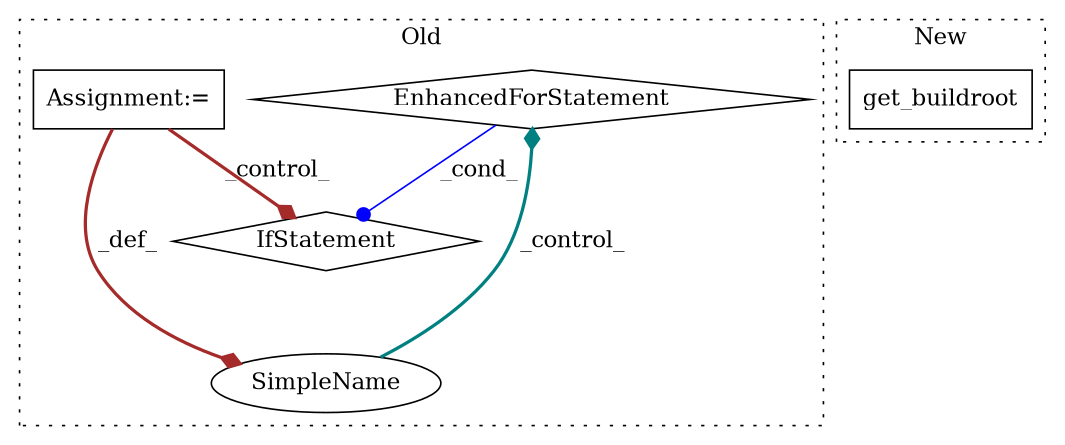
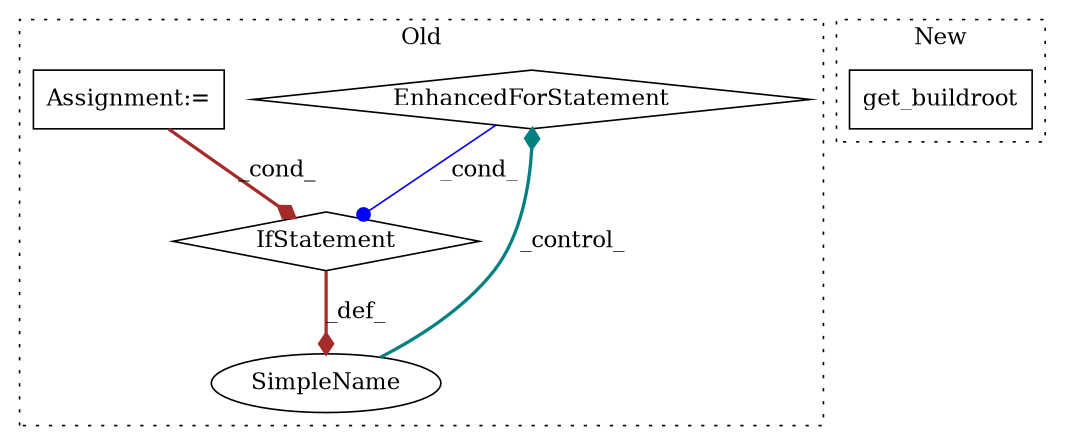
(277, 170) -> (277, 170)
(99, 273) -> (326, 302)
